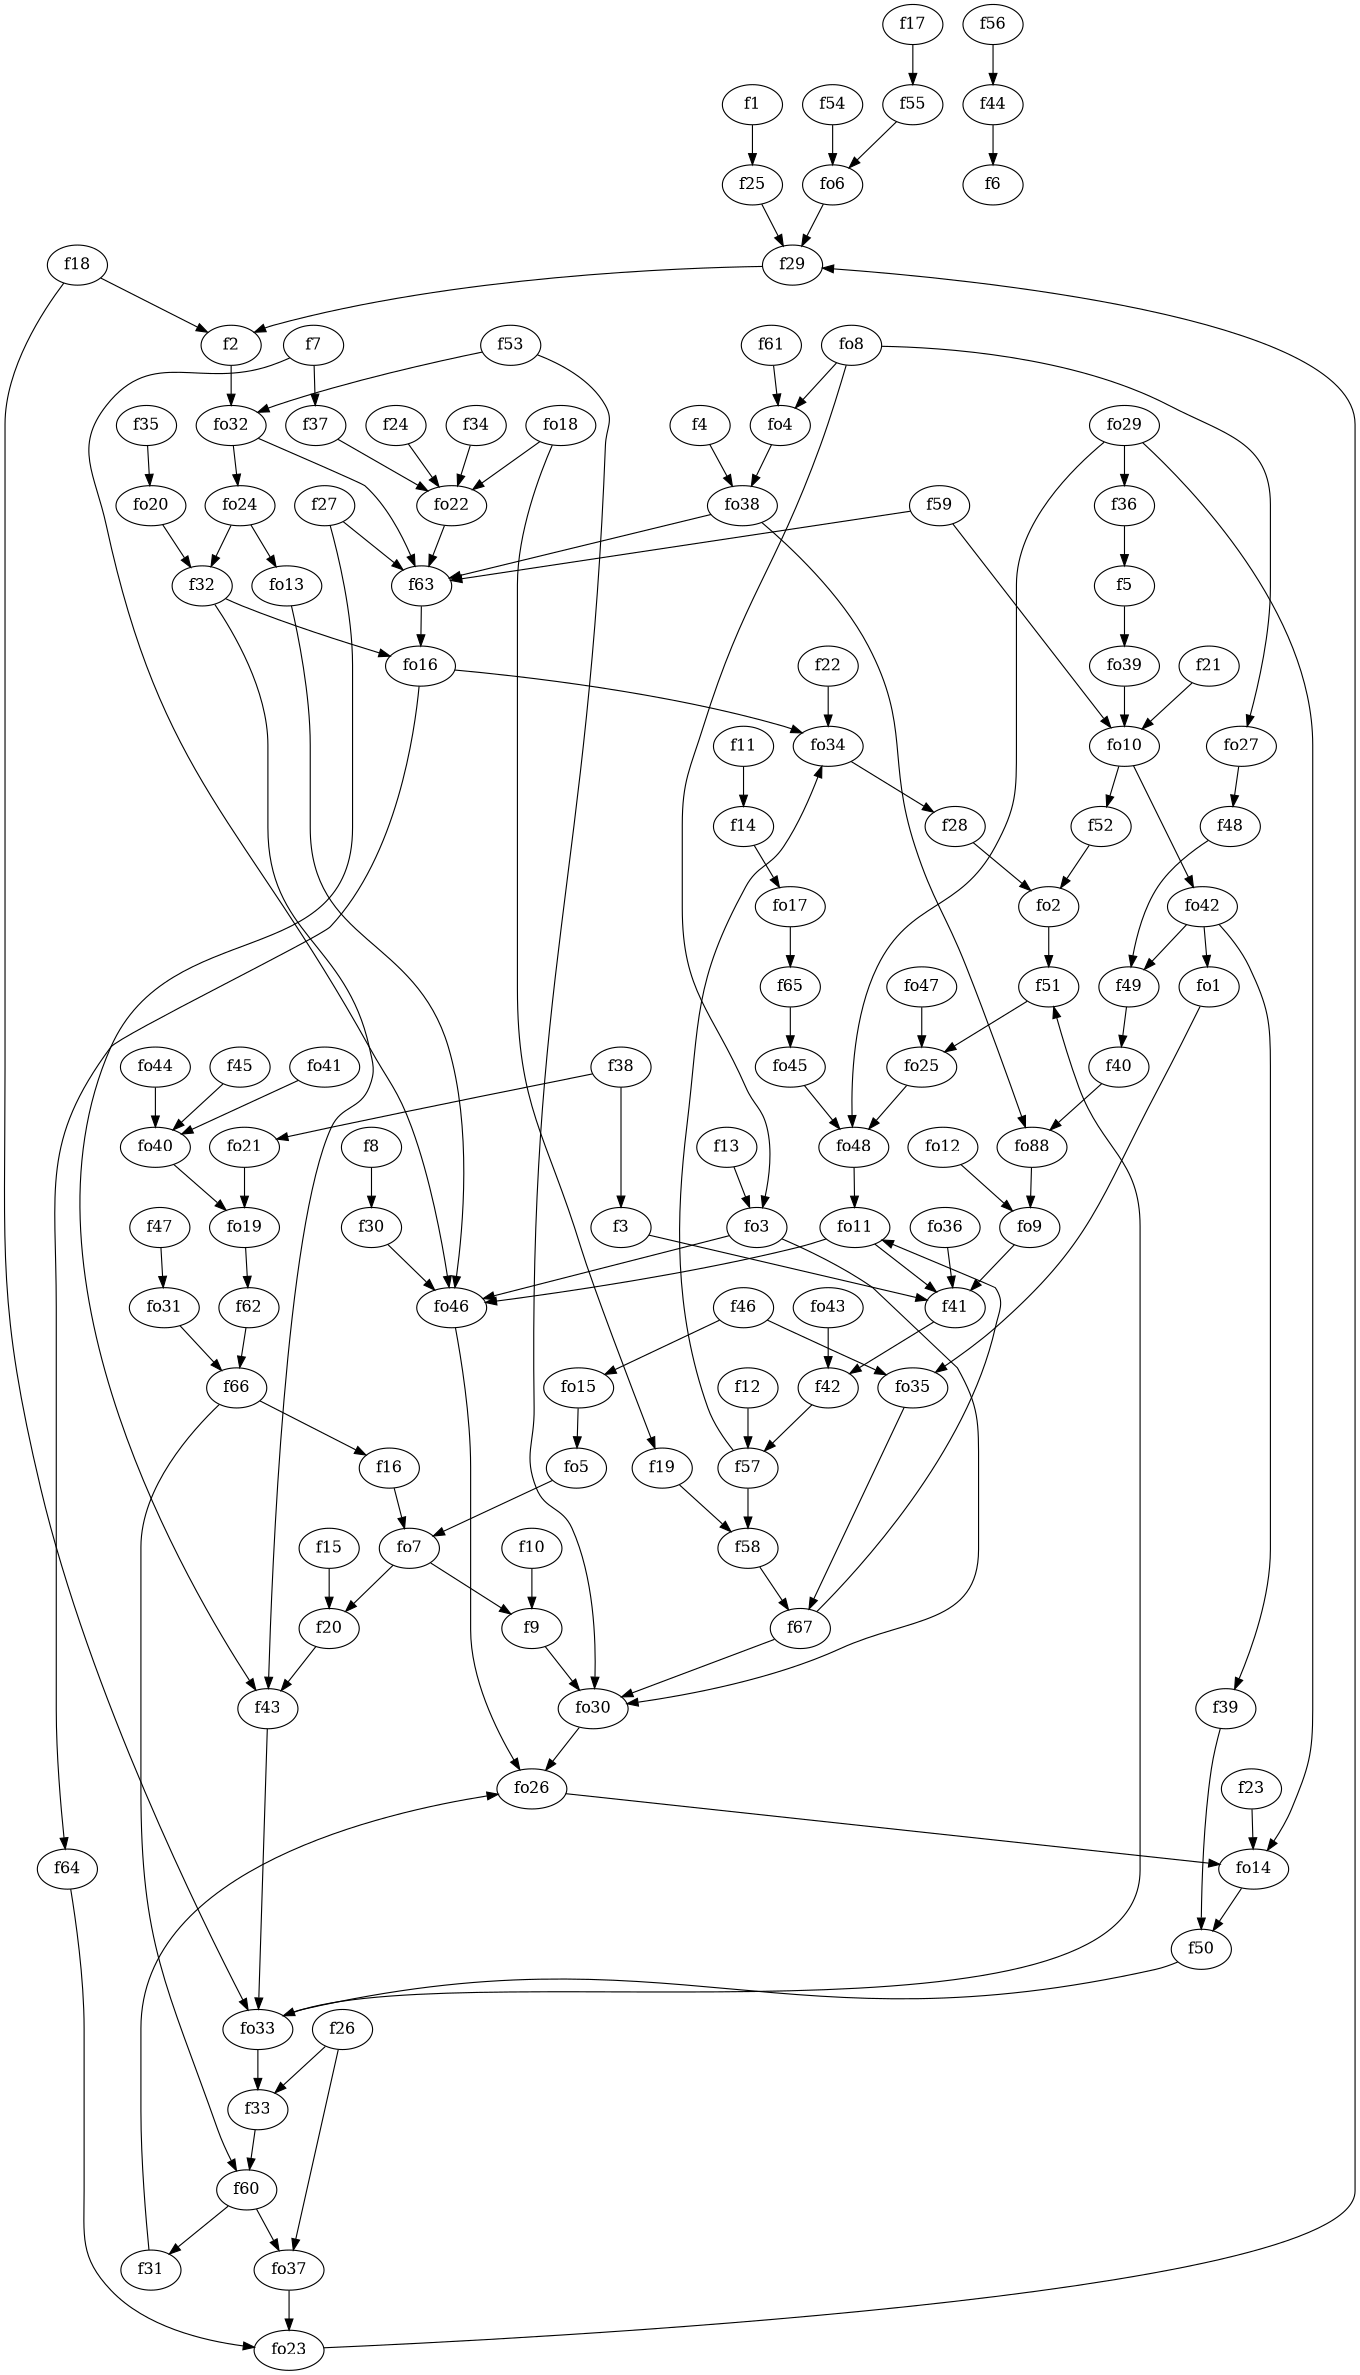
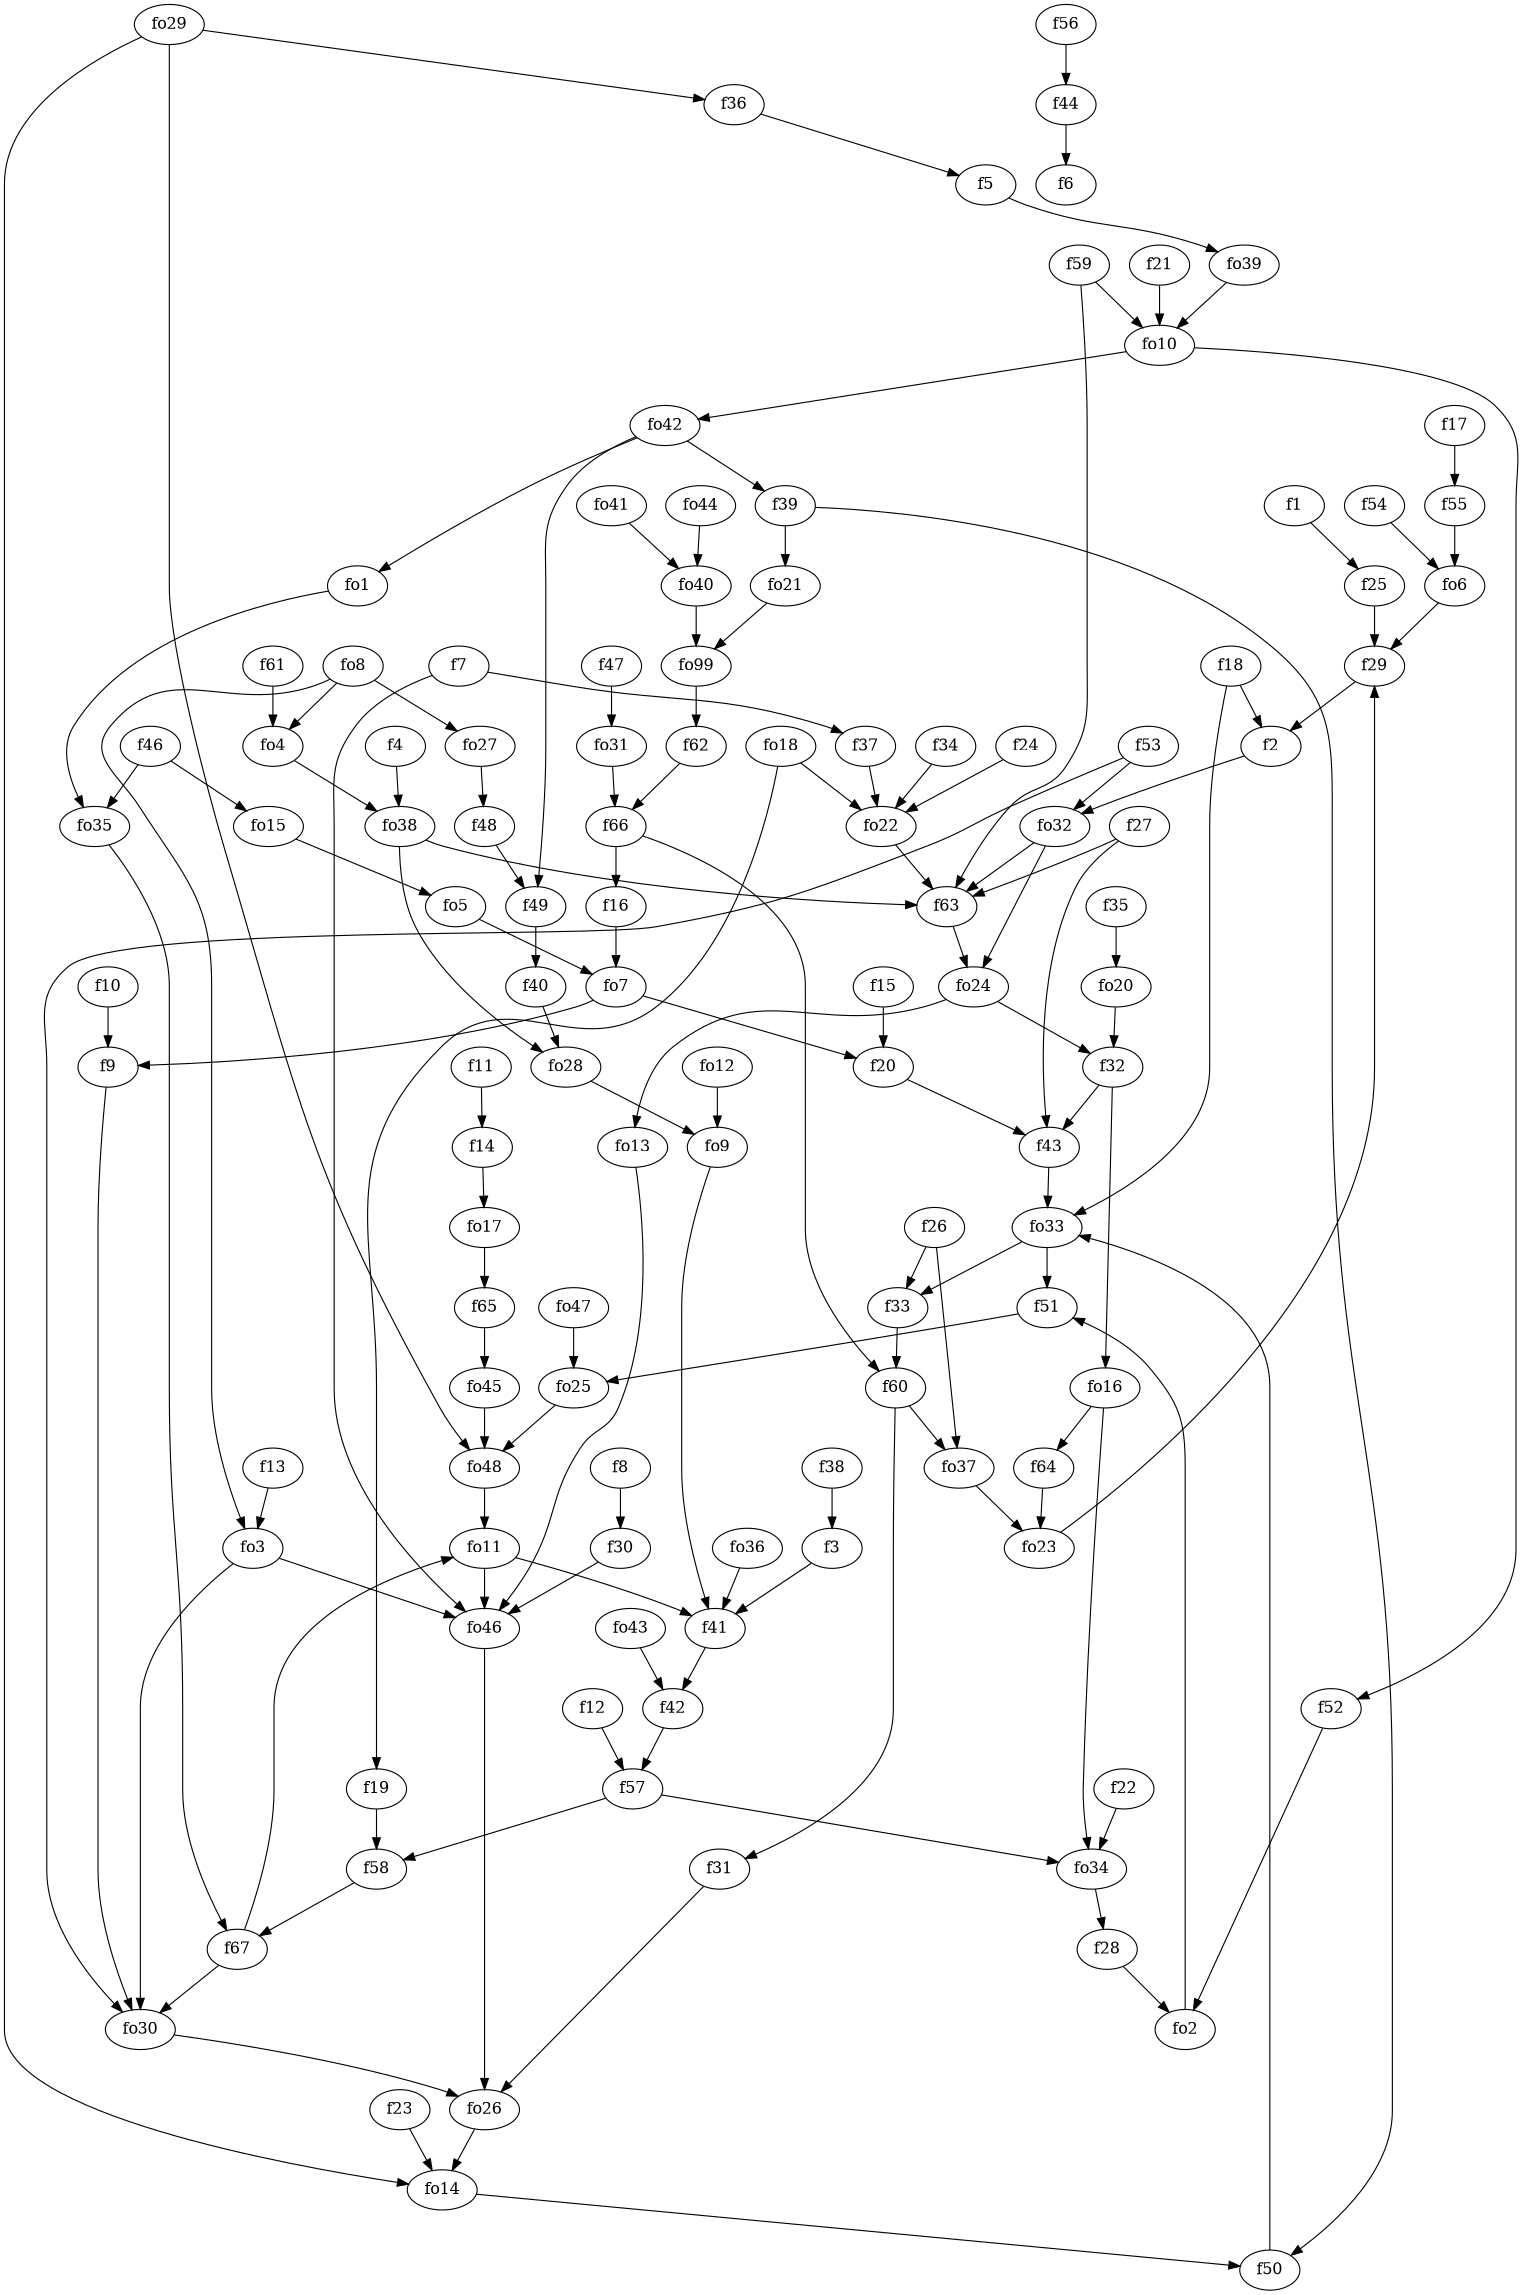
(421, 621) -> (958, 942)
(240, 1067) -> none
(440, 1105) -> (785, 540)
(1032, 1147) -> (566, 1067)
(245, 1228) -> (696, 666)
